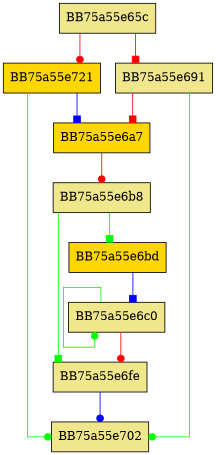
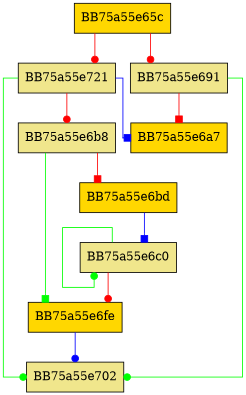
(108, 18) -> (123, 18)
(136, 44) -> (151, 45)
(52, 78) -> (67, 78)
(102, 164) -> (67, 105)
(110, 223) -> (98, 164)
(100, 377) -> (75, 317)
